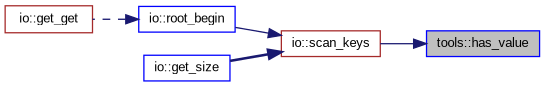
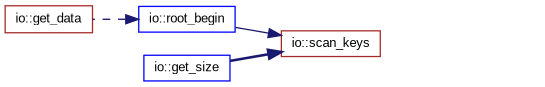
(49, 19) -> (49, 19)
(483, 44) -> none
